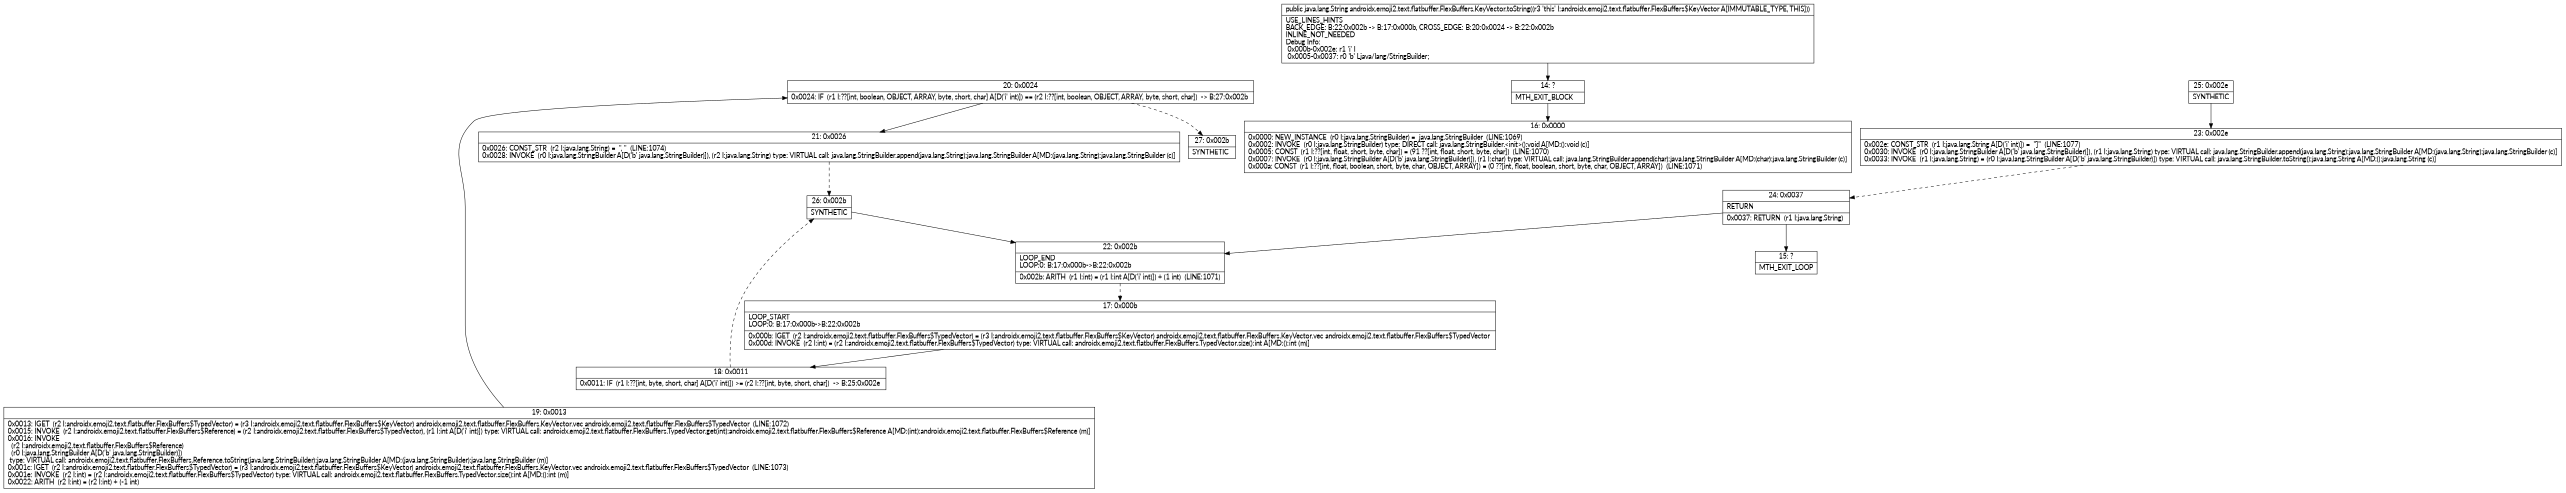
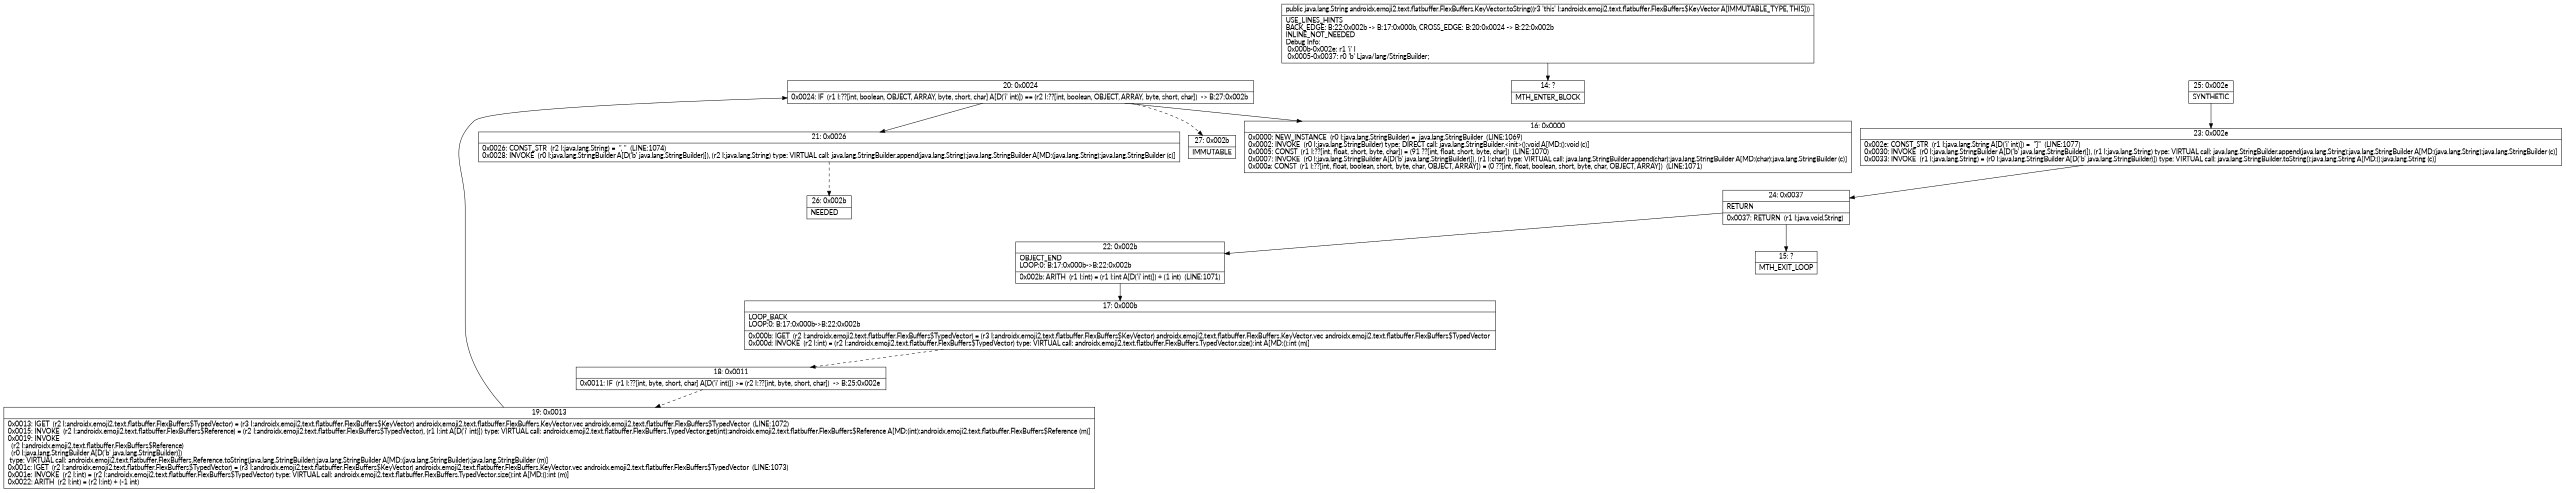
(1544, 98) -> (1548, 98)
(1548, 110) -> (1211, 112)
(1211, 152) -> (1212, 152)
(1969, 181) -> (1969, 181)
(829, 213) -> (825, 213)
(1786, 218) -> (1786, 218)
(931, 227) -> none
(1037, 259) -> (1041, 259)
(750, 284) -> (681, 398)
(1120, 290) -> (1120, 290)
(769, 318) -> (768, 318)
(879, 358) -> (879, 358)
(36, 439) -> (36, 439)
